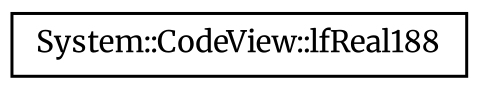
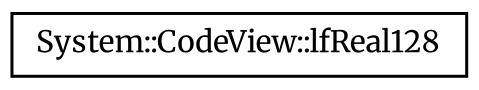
(239, 45) -> (239, 45)
